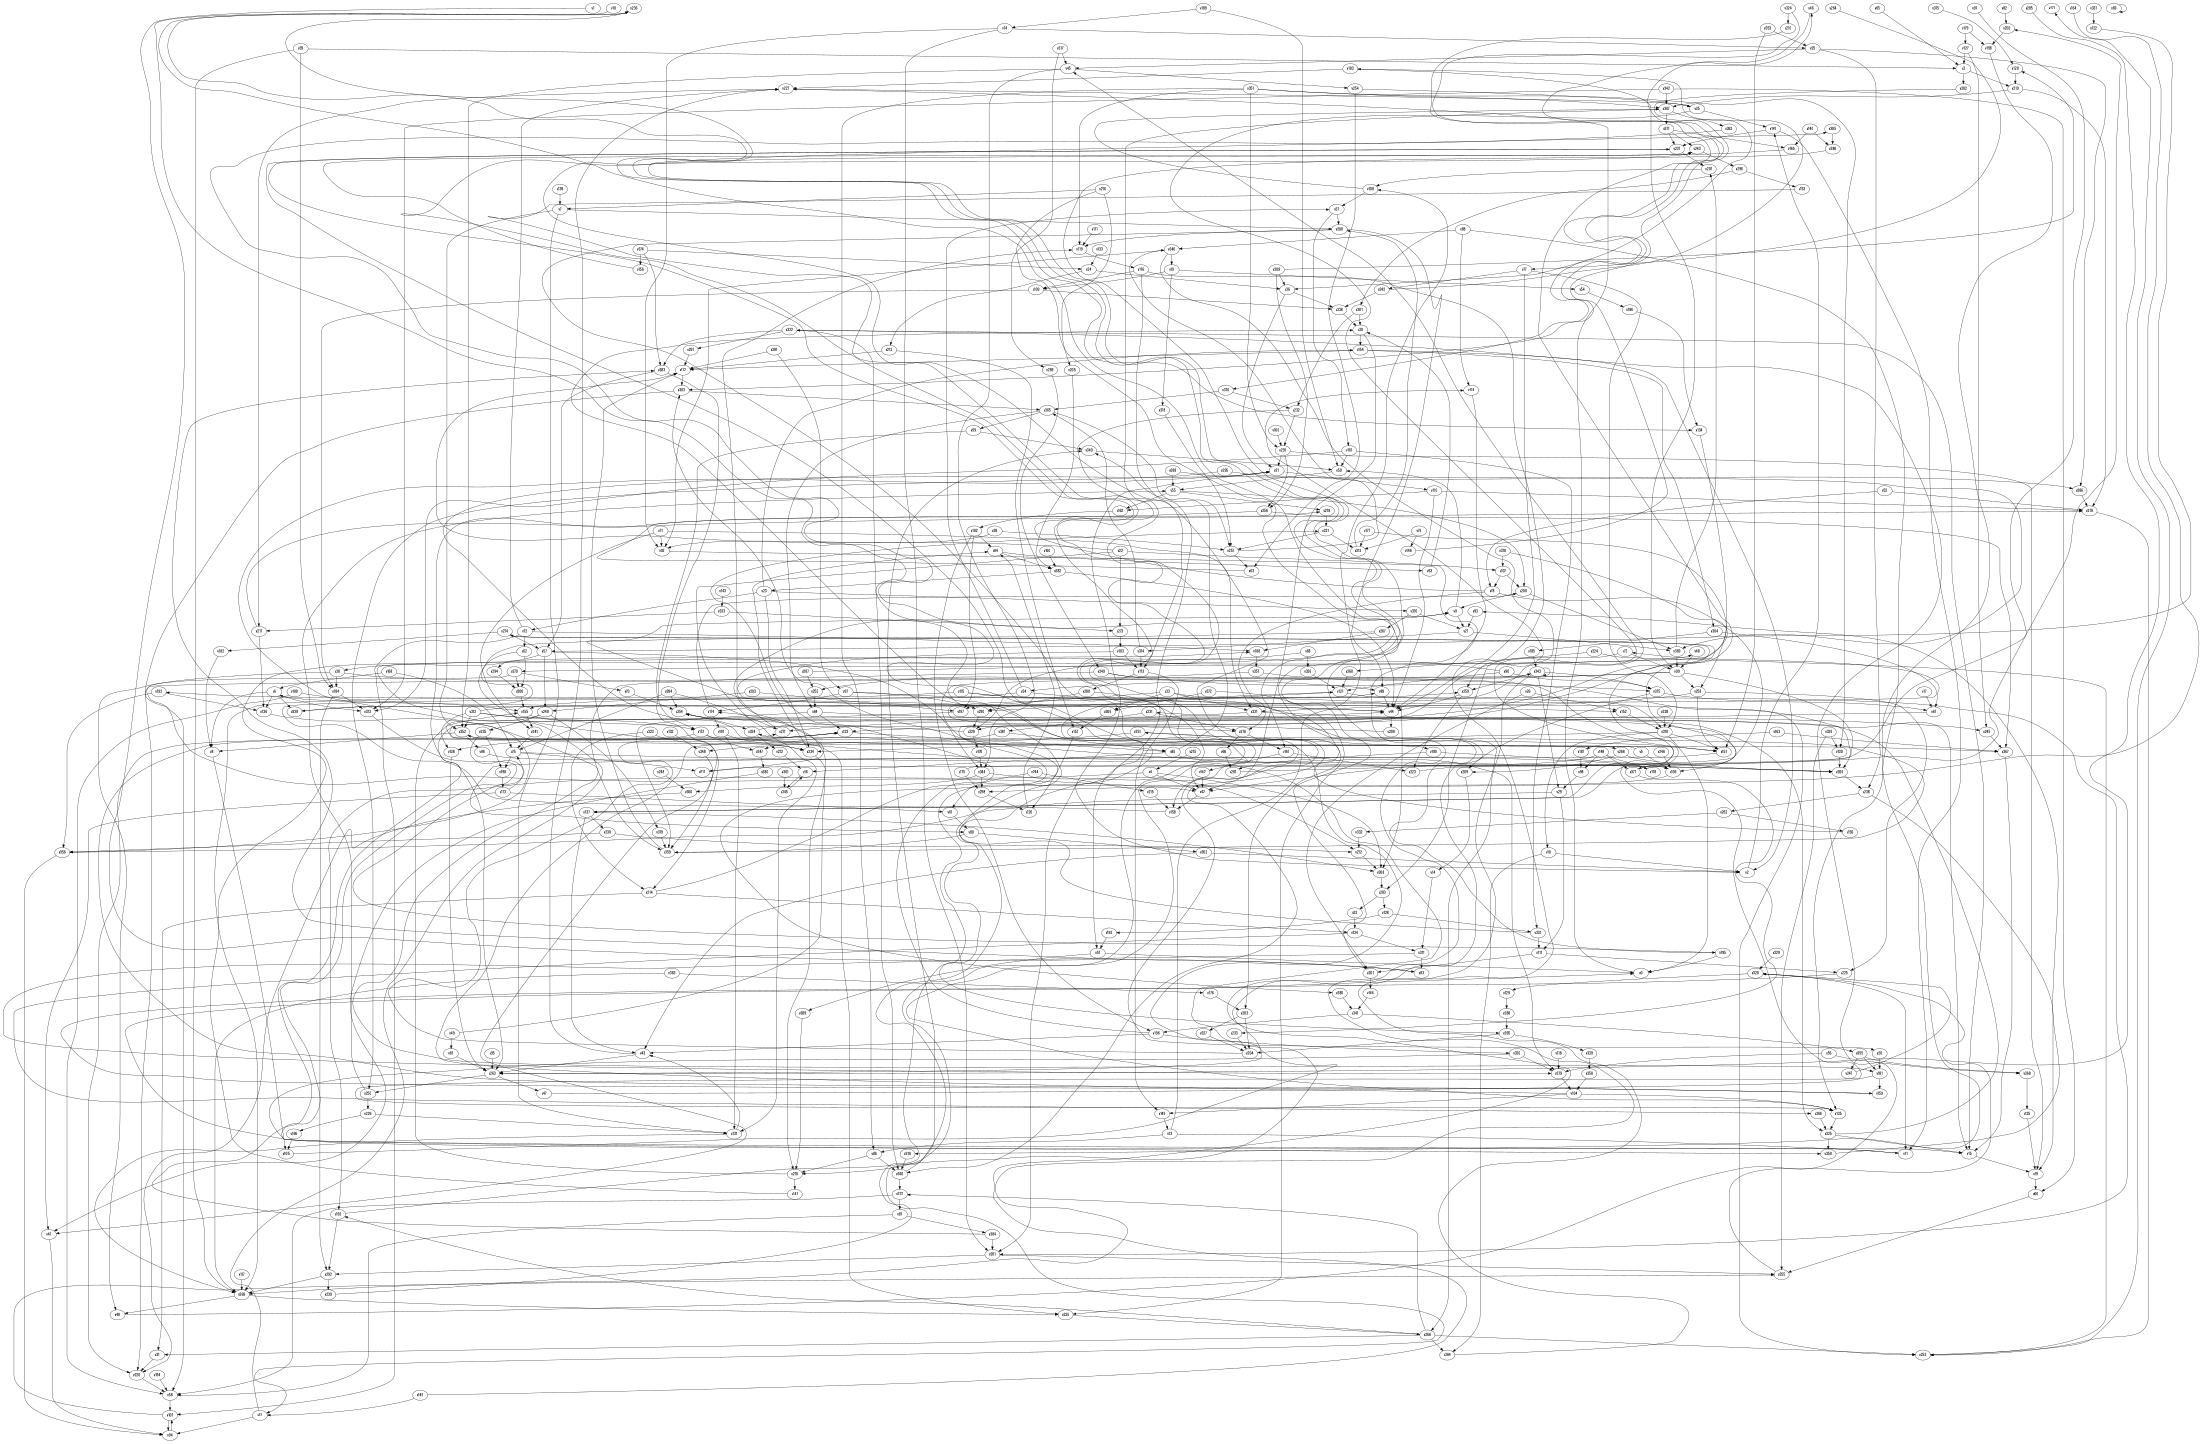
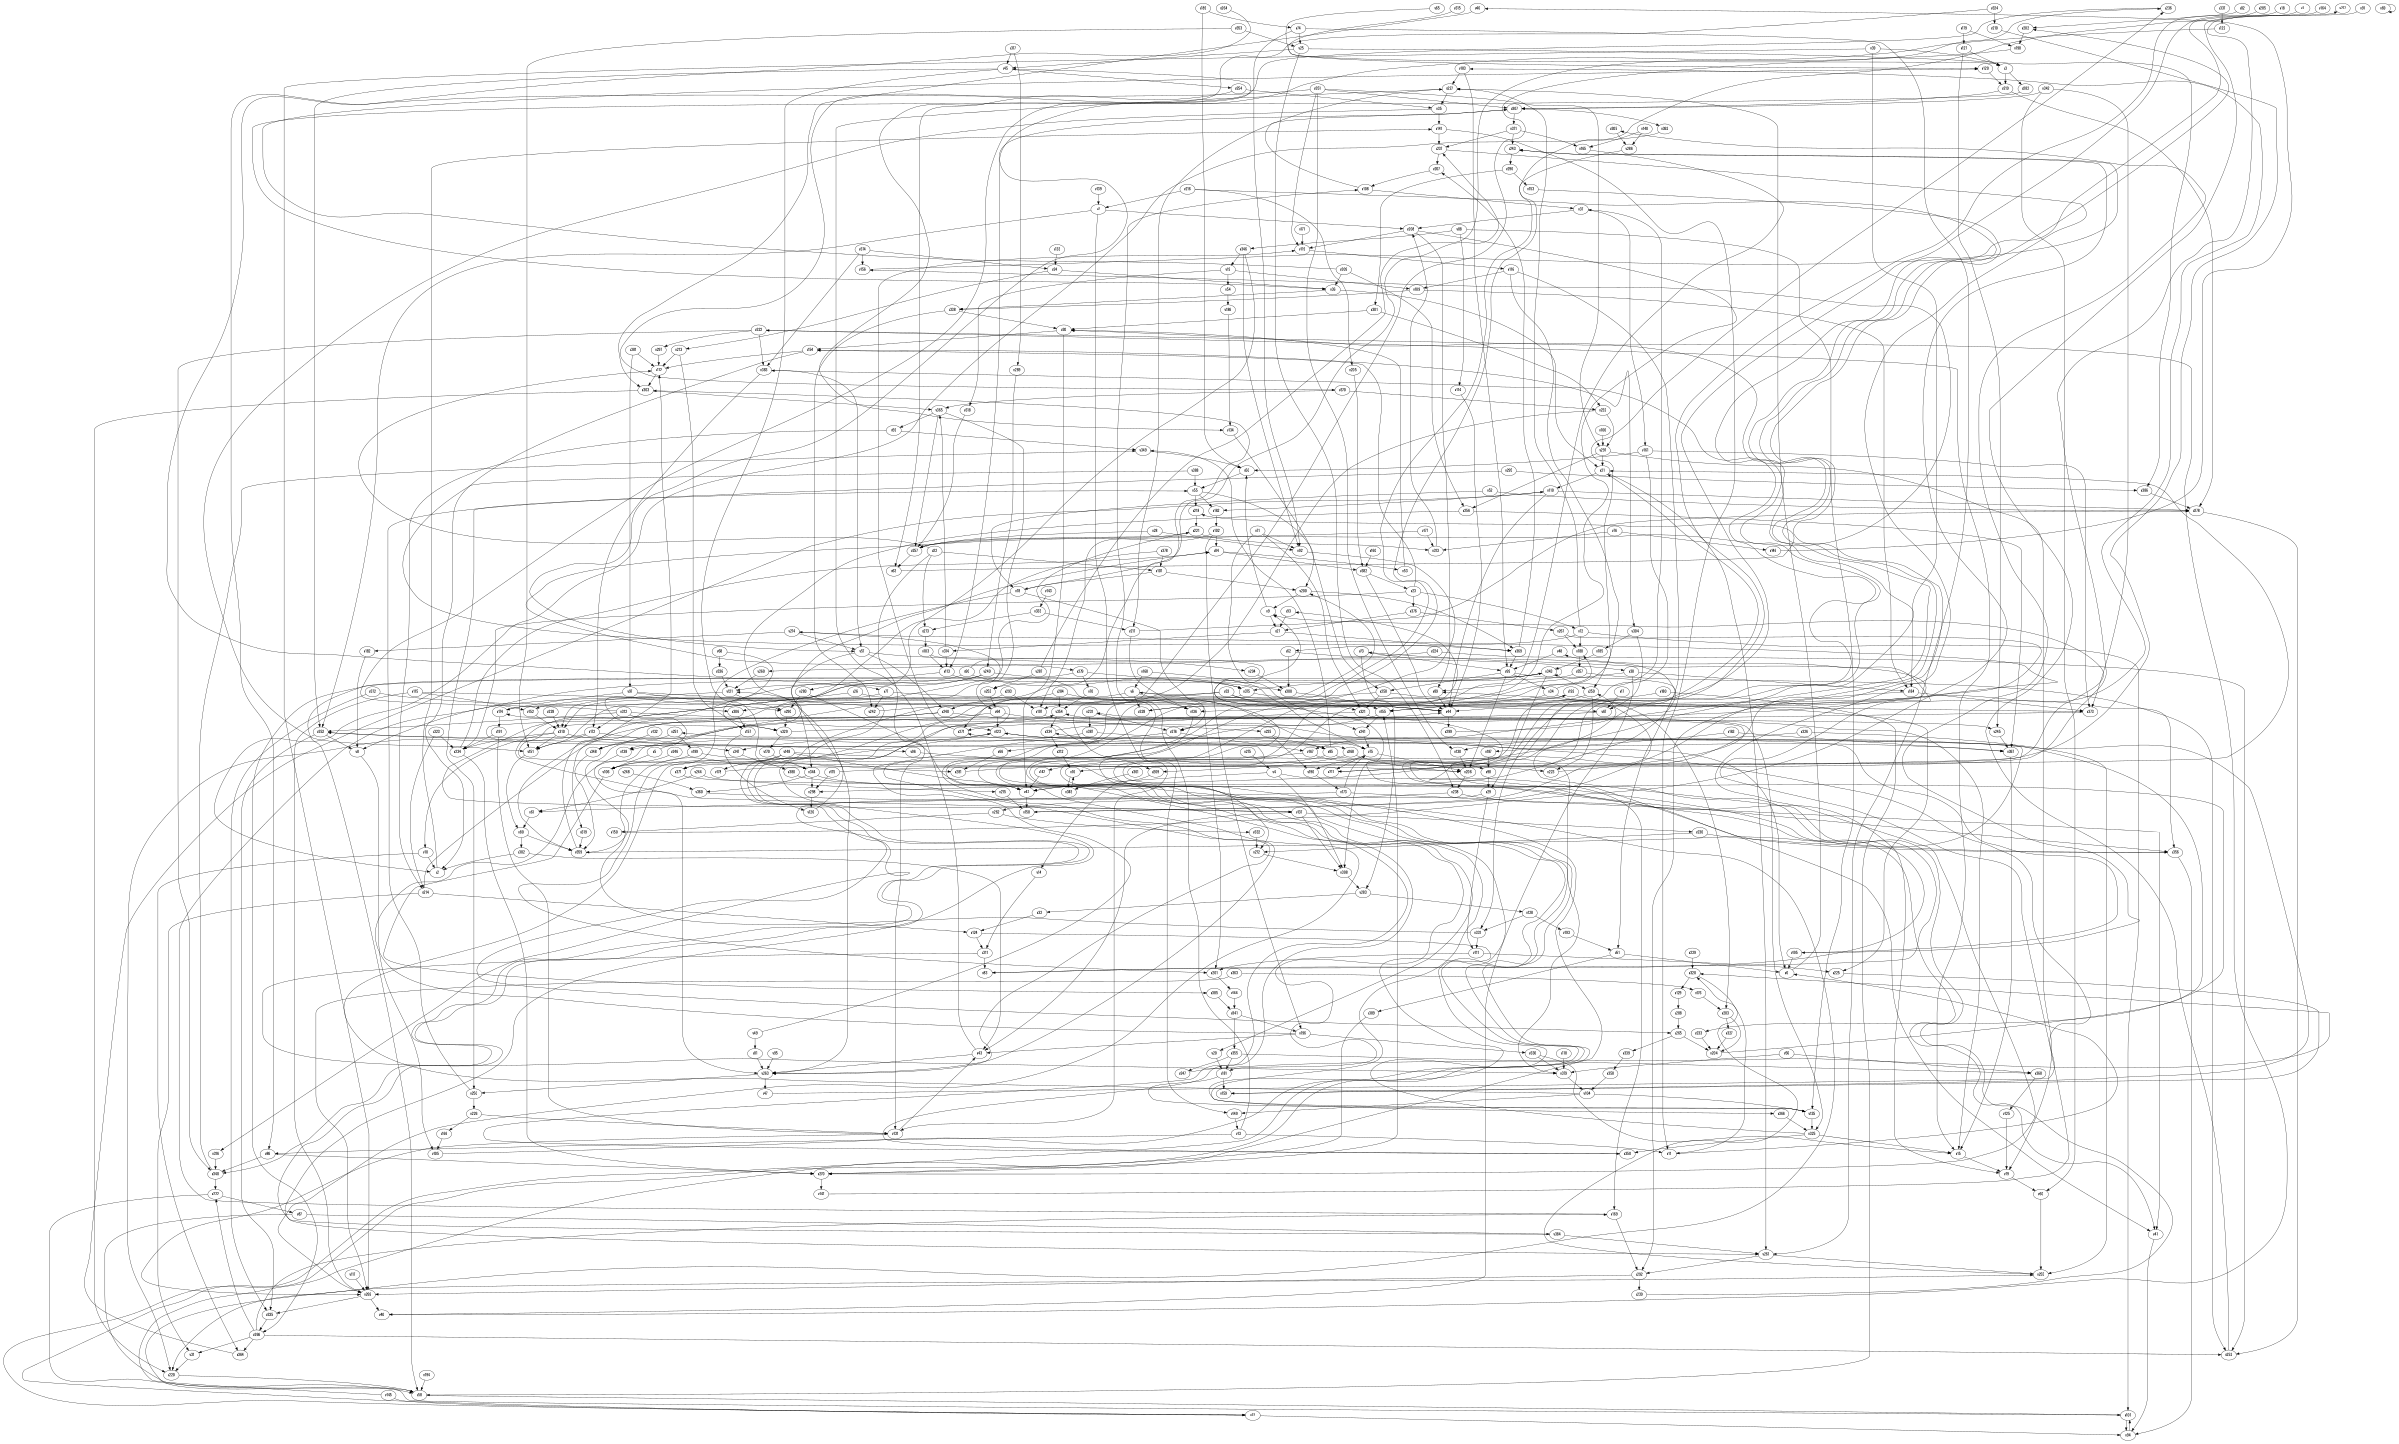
(1361, 299) -> (815, 477)
(1297, 438) -> (1950, 380)
(1373, 1012) -> (534, 658)
